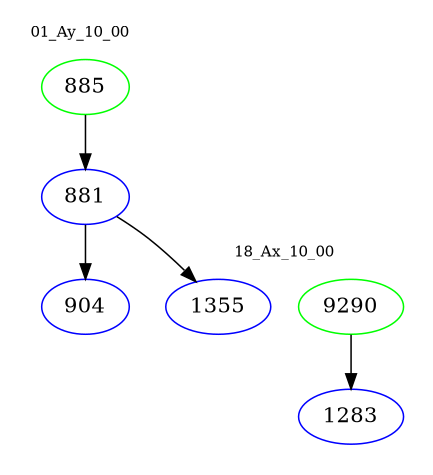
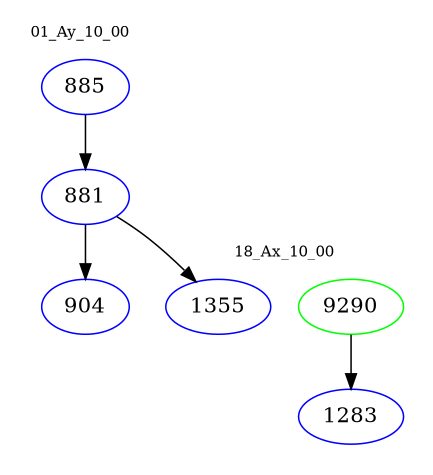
(85, 87) -> (85, 87)
